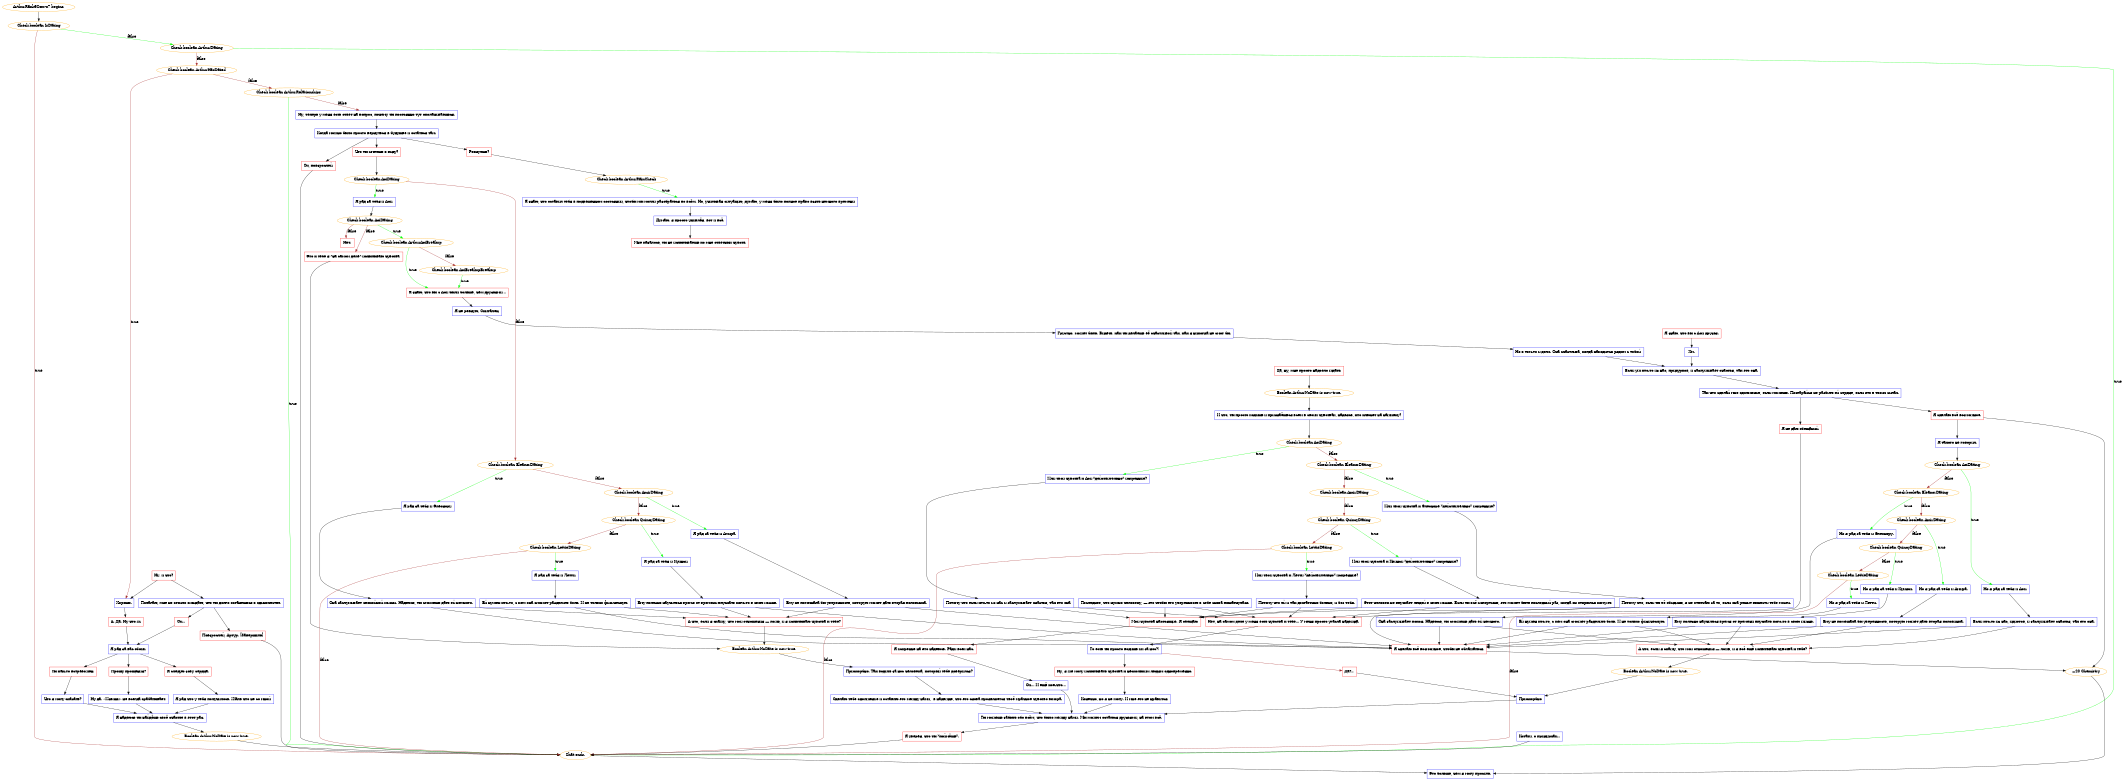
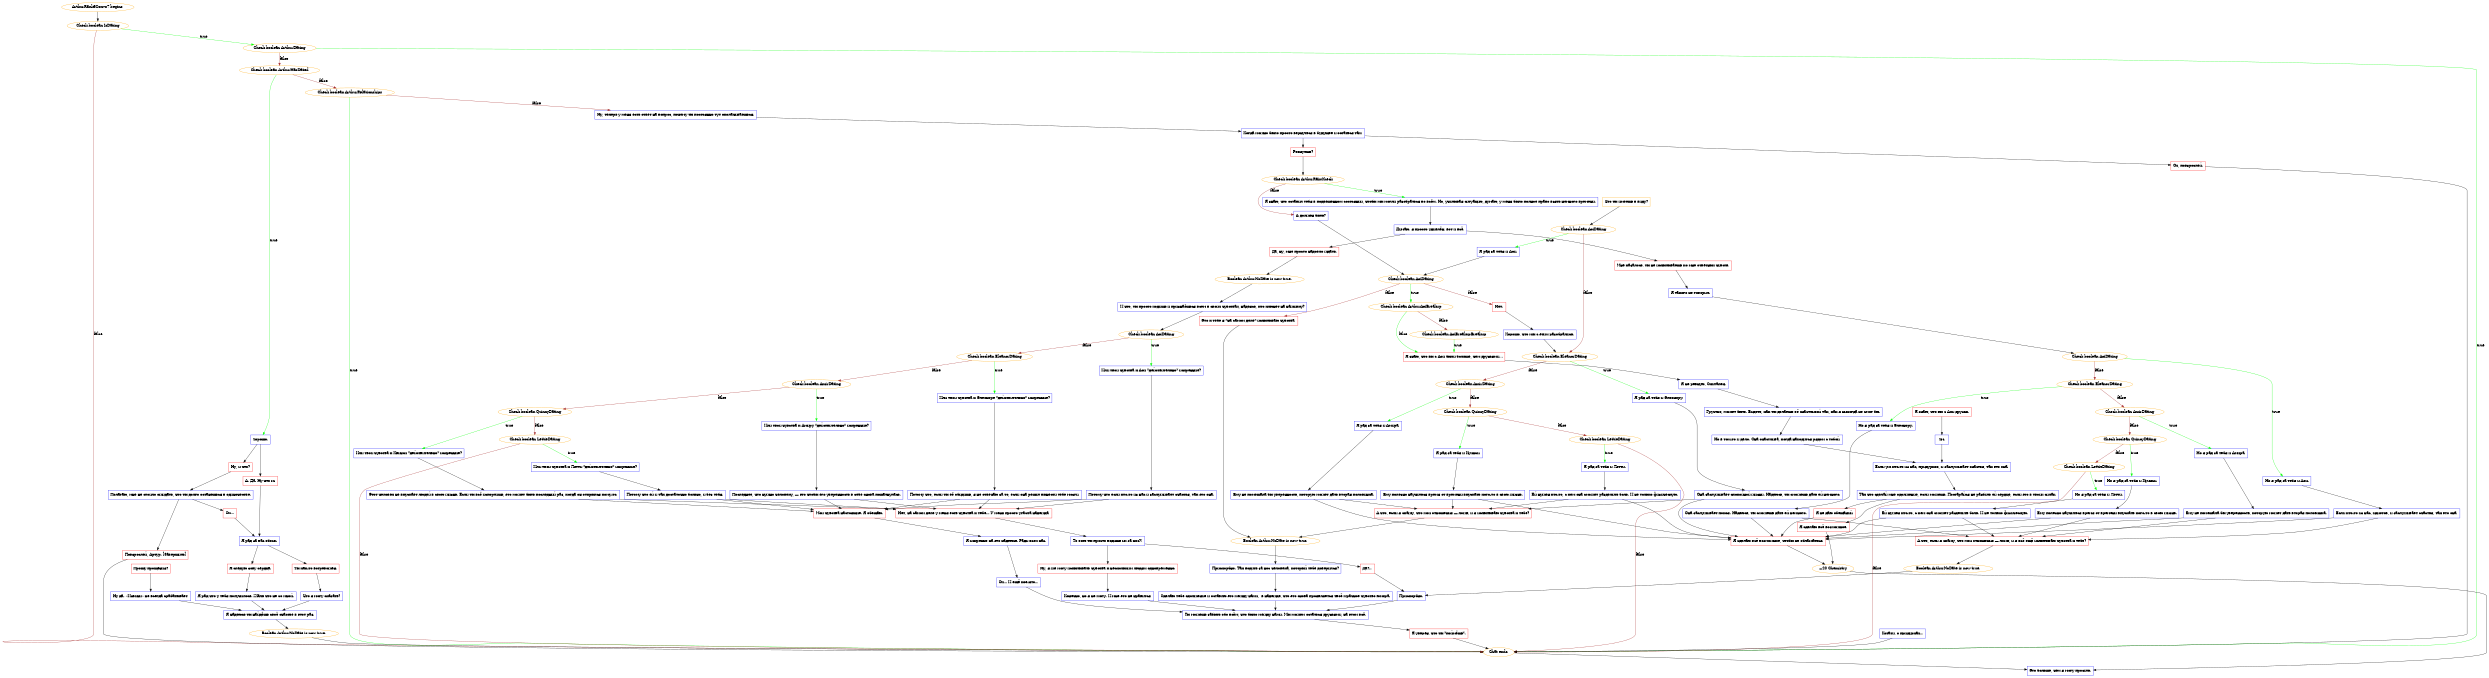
(132, 37) -> (204, 37)
(377, 141) -> none
(377, 152) -> (1626, 202)
none -> (1311, 216)
none -> (1369, 240)
(413, 270) -> (1403, 335)
(131, 321) -> (270, 254)
none -> (1540, 335)
(39, 371) -> (98, 335)
none -> (816, 426)
(1957, 428) -> (1681, 278)
(145, 589) -> (251, 452)
(934, 649) -> (1006, 541)
(128, 659) -> none
(1251, 662) -> (1251, 553)
